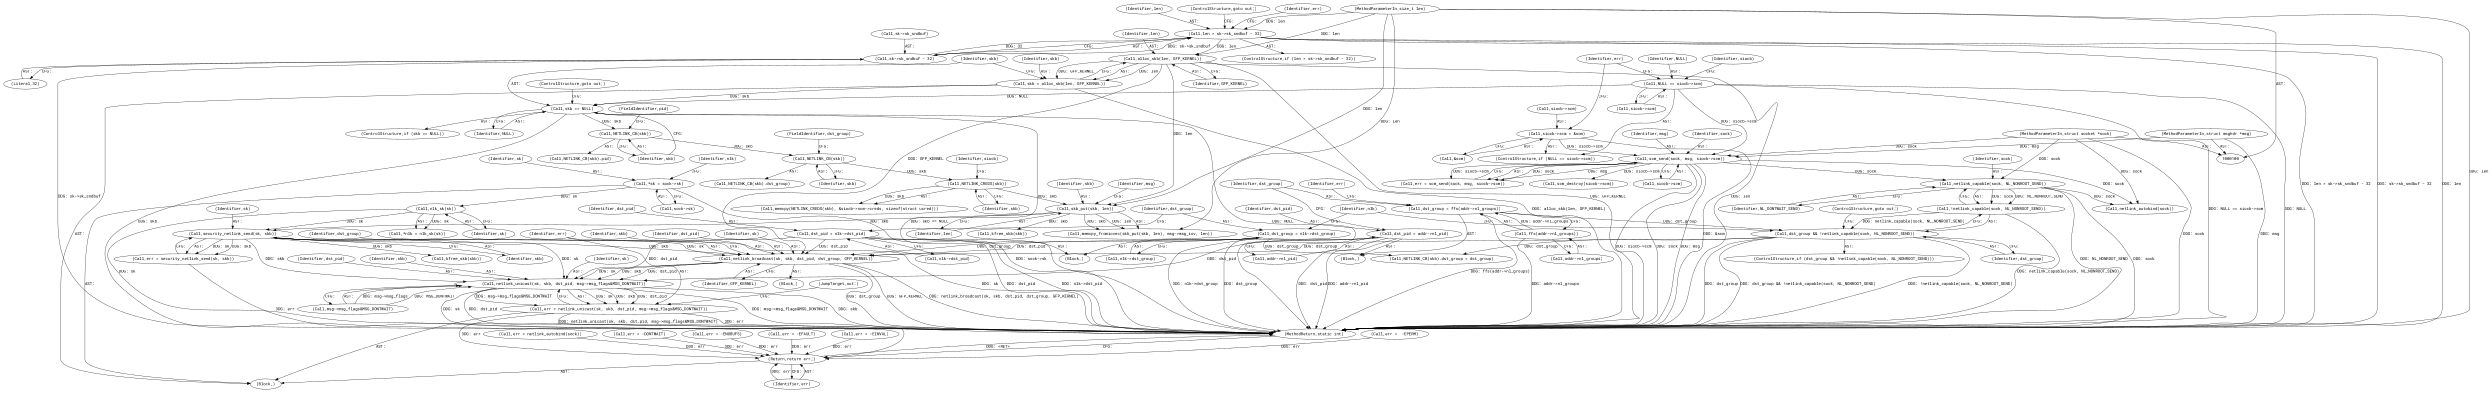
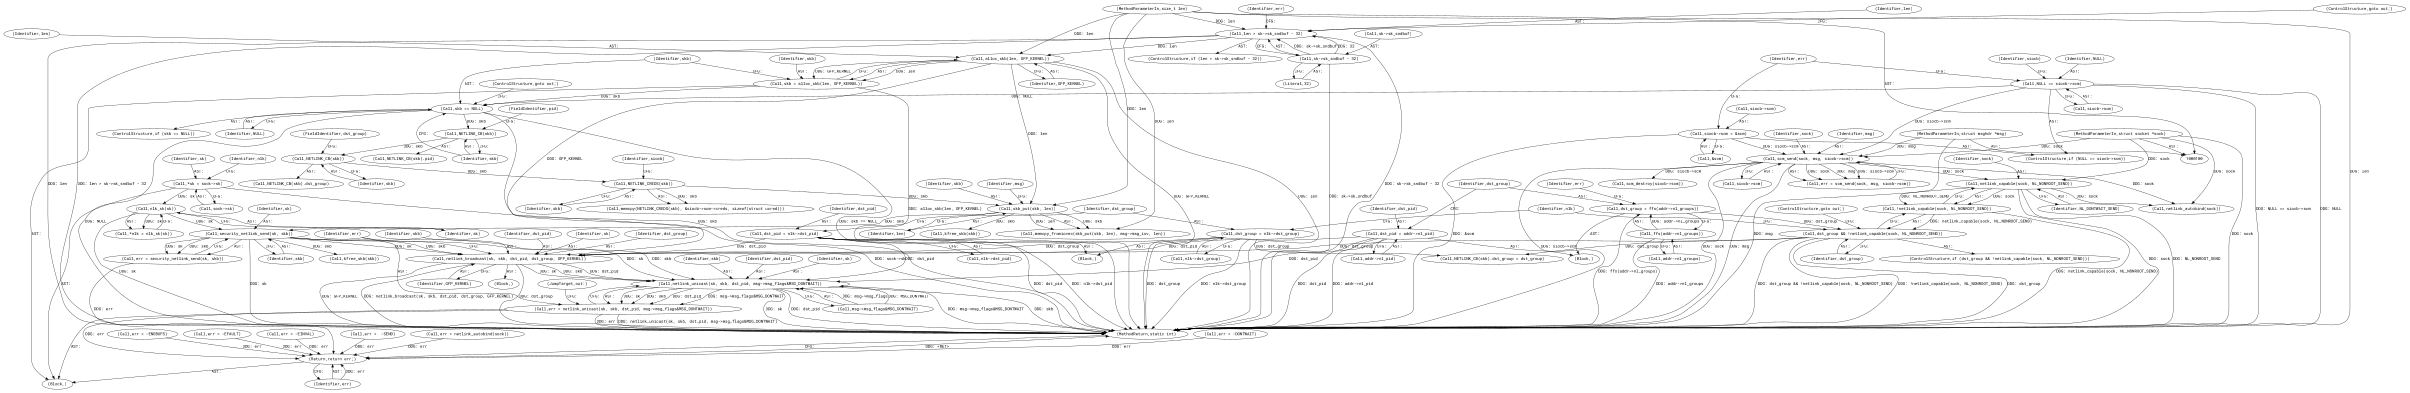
none -> (162, 224)
(1395, 334) -> (373, 334)
